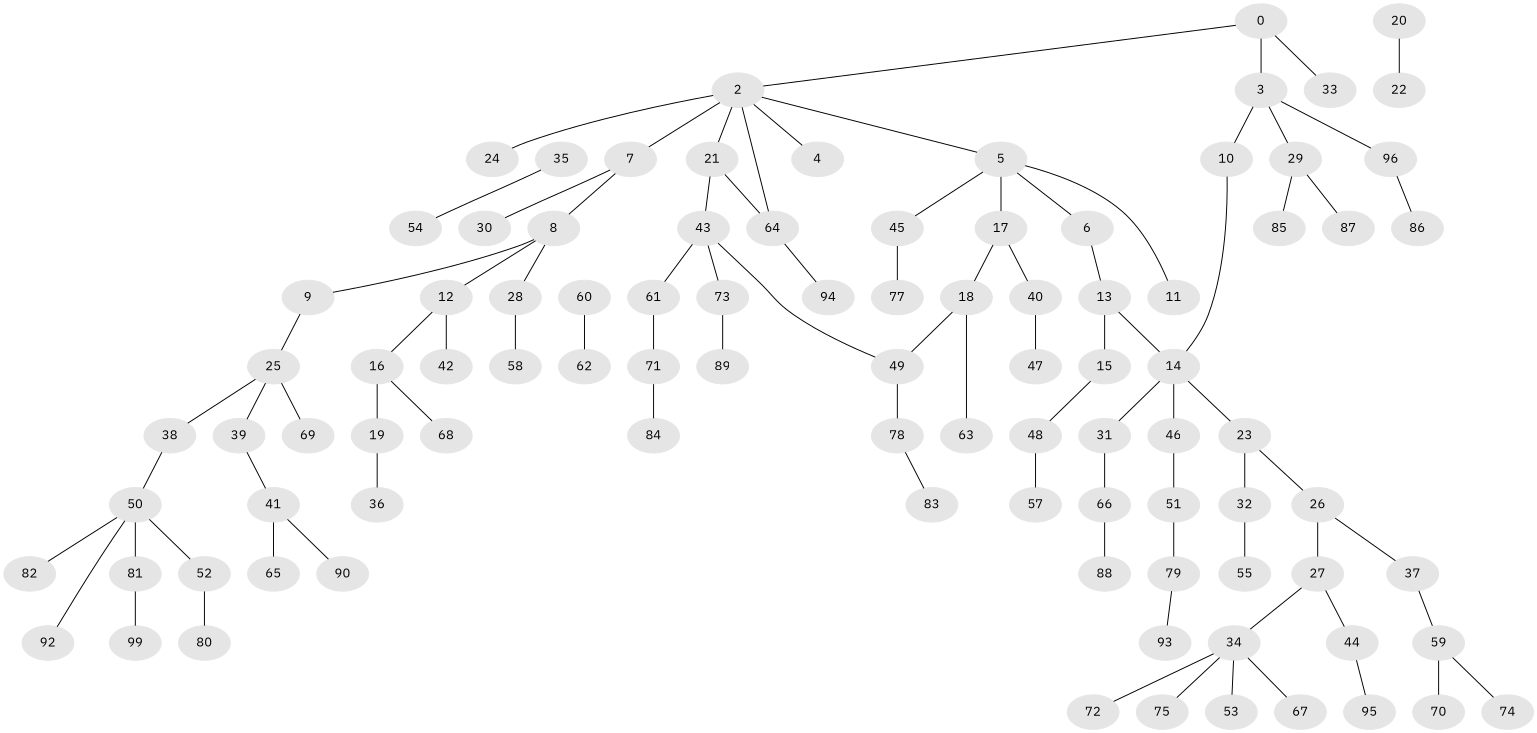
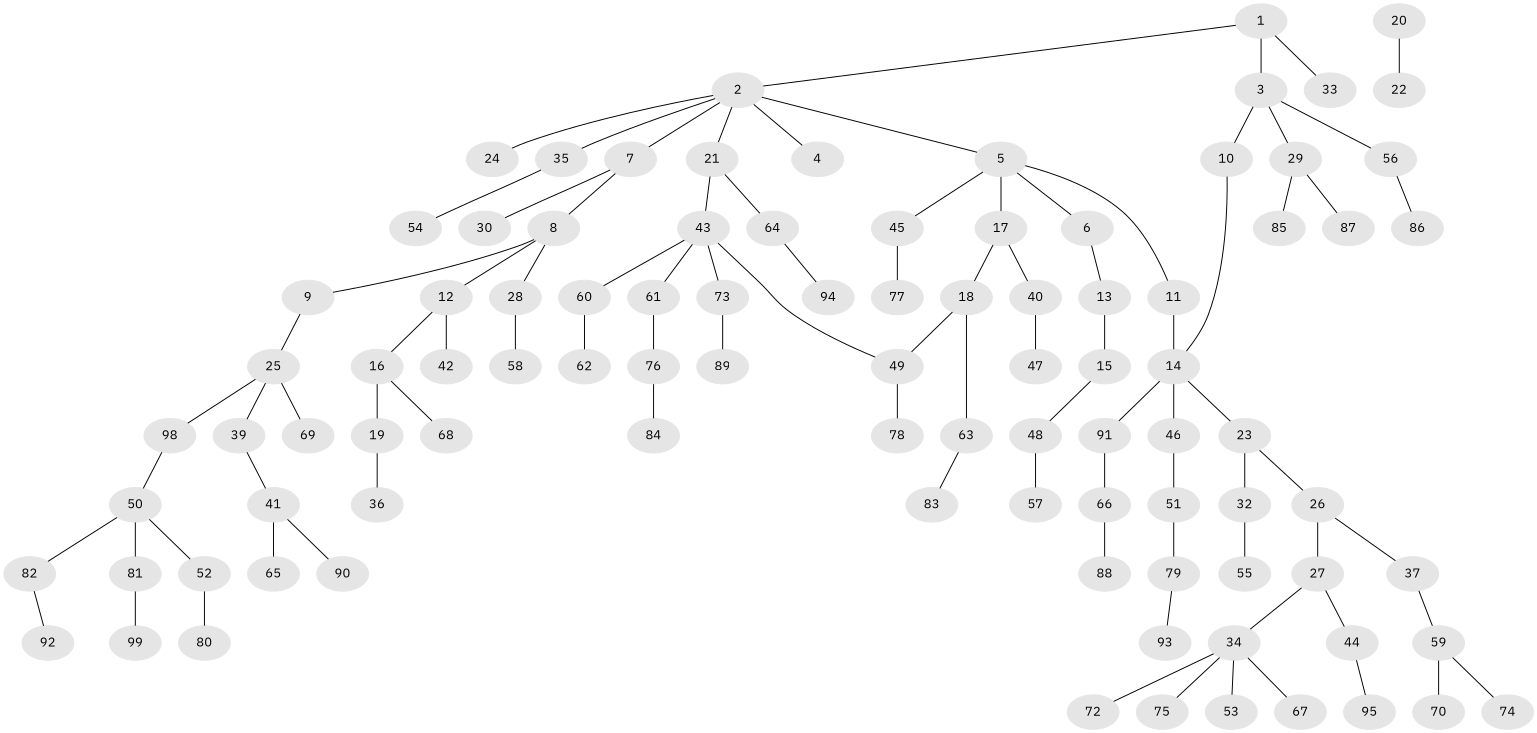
(1261, 21) -> (1261, 21)
(755, 159) -> (648, 122)
(1391, 159) -> (1391, 159)
none -> (644, 263)
(1139, 332) -> (1174, 332)
(654, 367) -> (654, 367)
(170, 436) -> (170, 436)
(1105, 436) -> (1105, 436)
(915, 470) -> (949, 470)
(90, 573) -> (39, 609)
